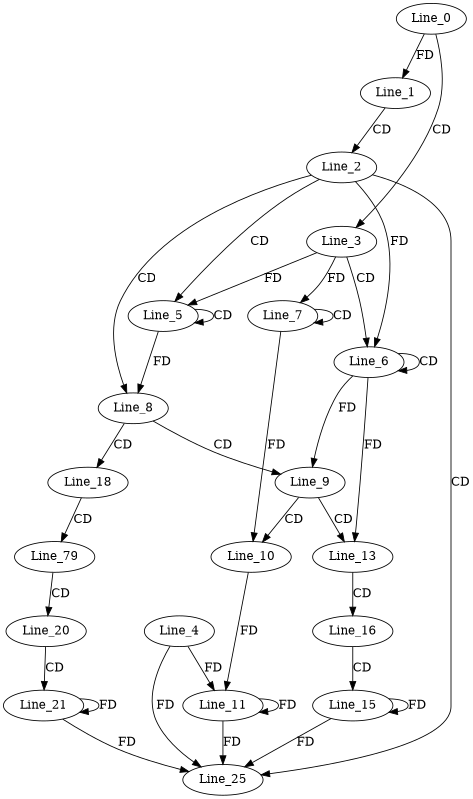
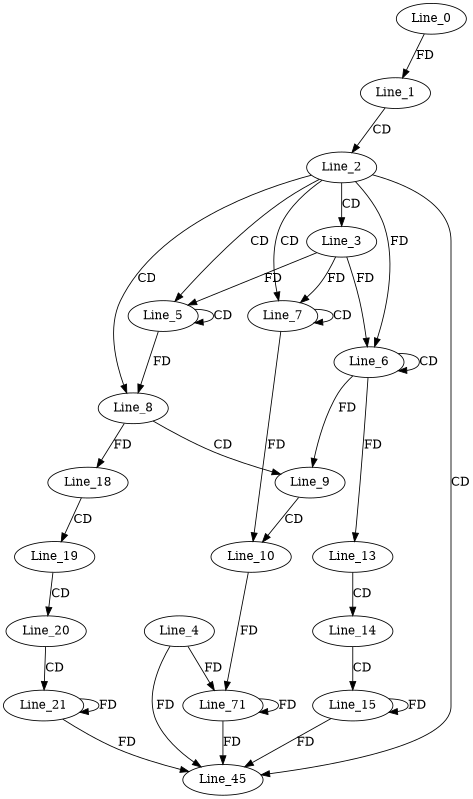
(426, 137) -> (342, 200)
none -> (280, 228)
(366, 279) -> (366, 279)
(123, 445) -> (123, 445)
(329, 516) -> none
(55, 557) -> (55, 557)
(353, 631) -> (353, 631)
(223, 706) -> (223, 706)
(223, 780) -> (223, 780)
